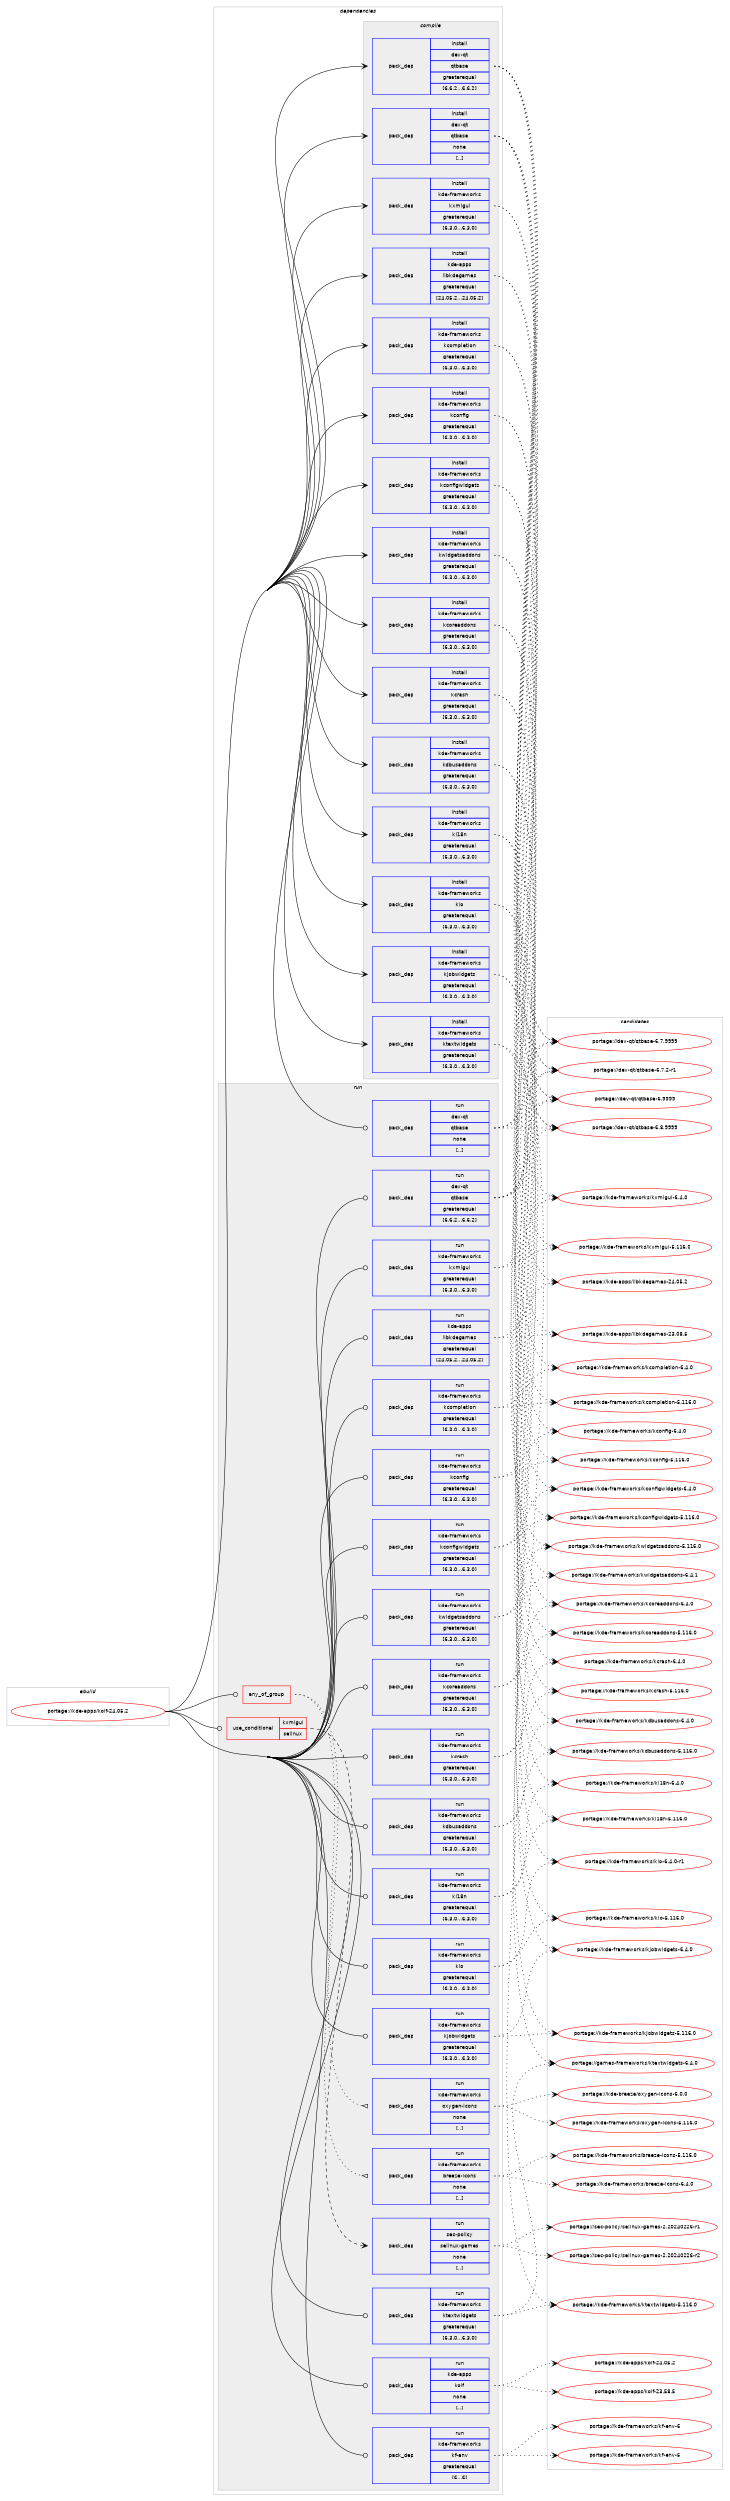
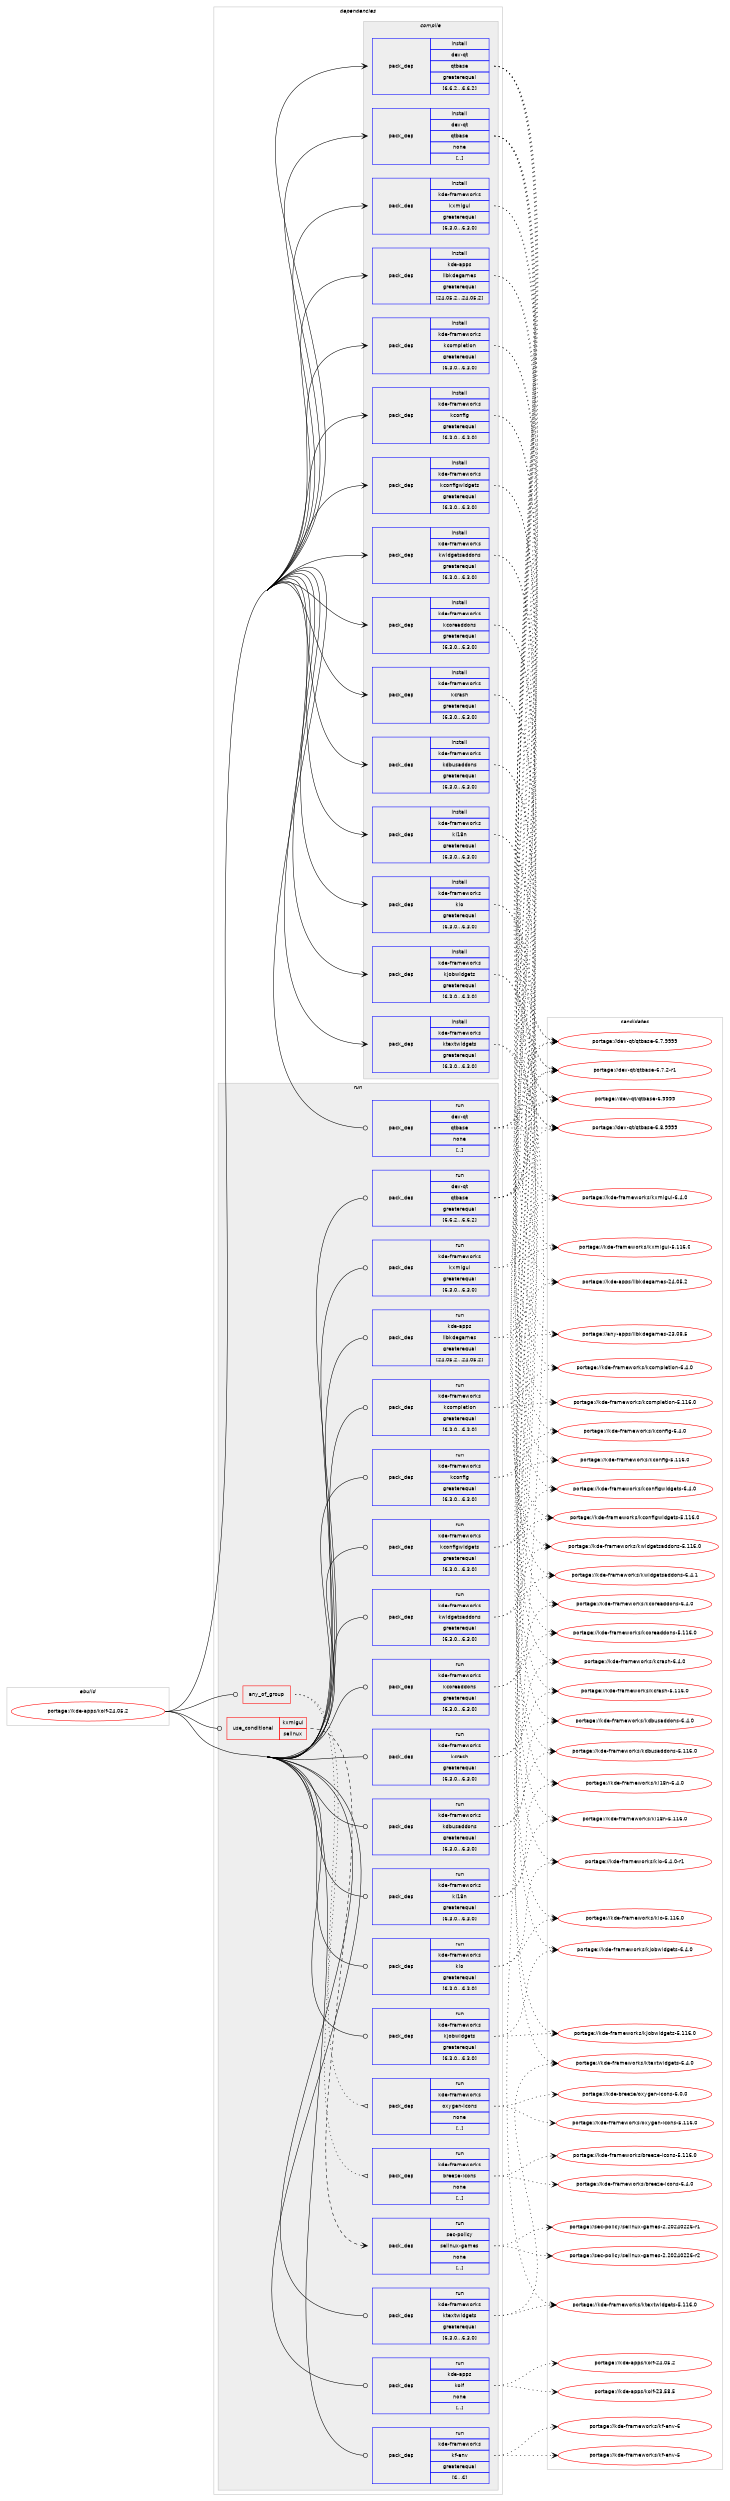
(635, 1334) -> (635, 1334)
(635, 2063) -> (635, 2063)
